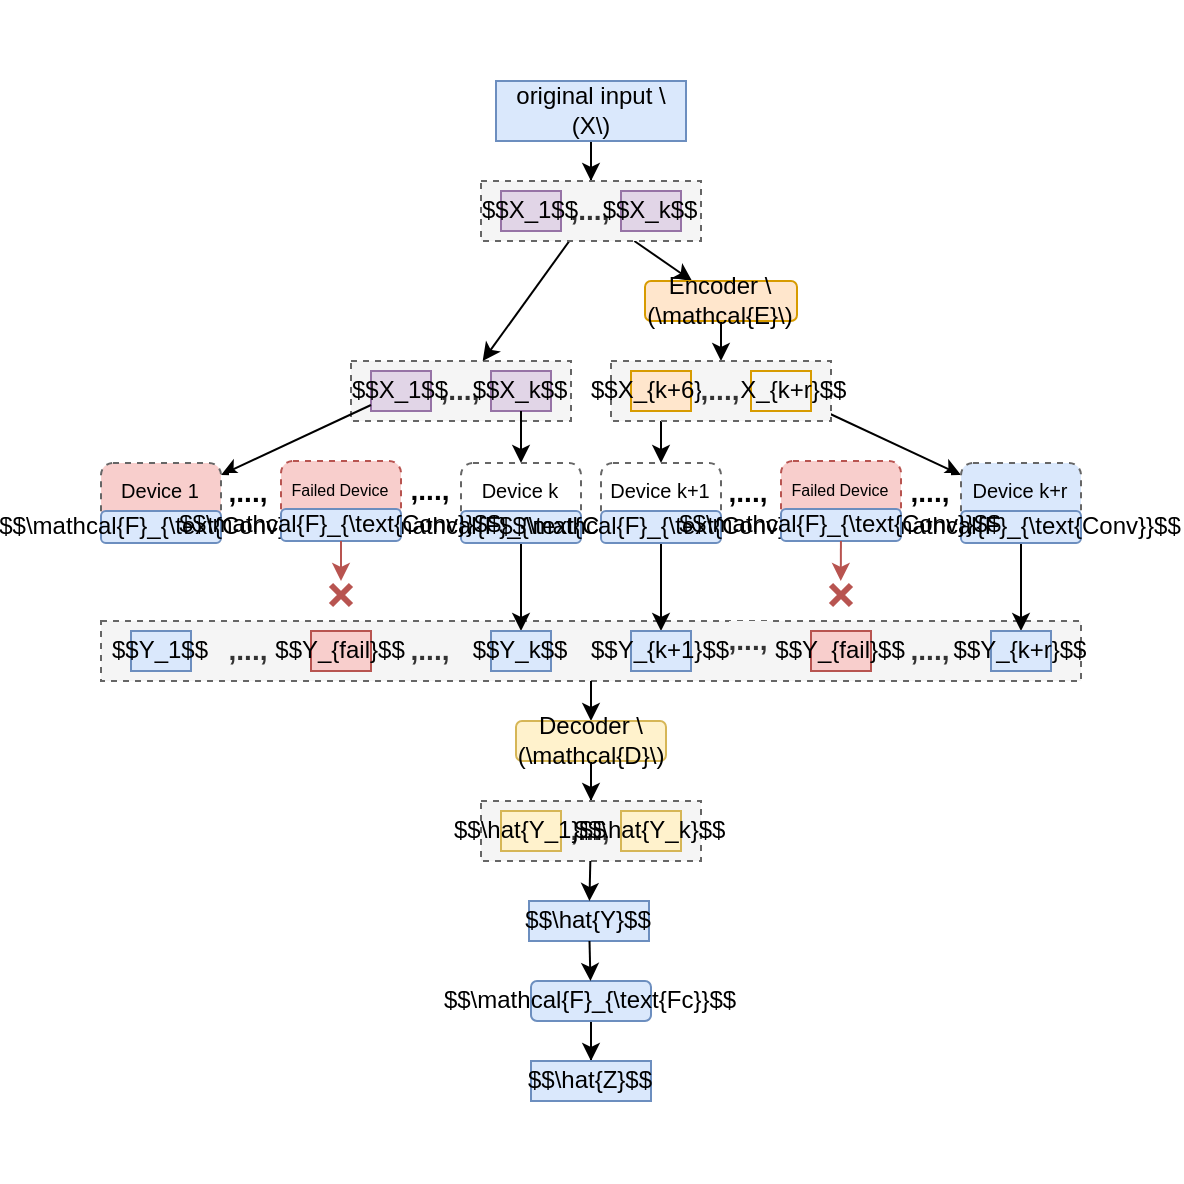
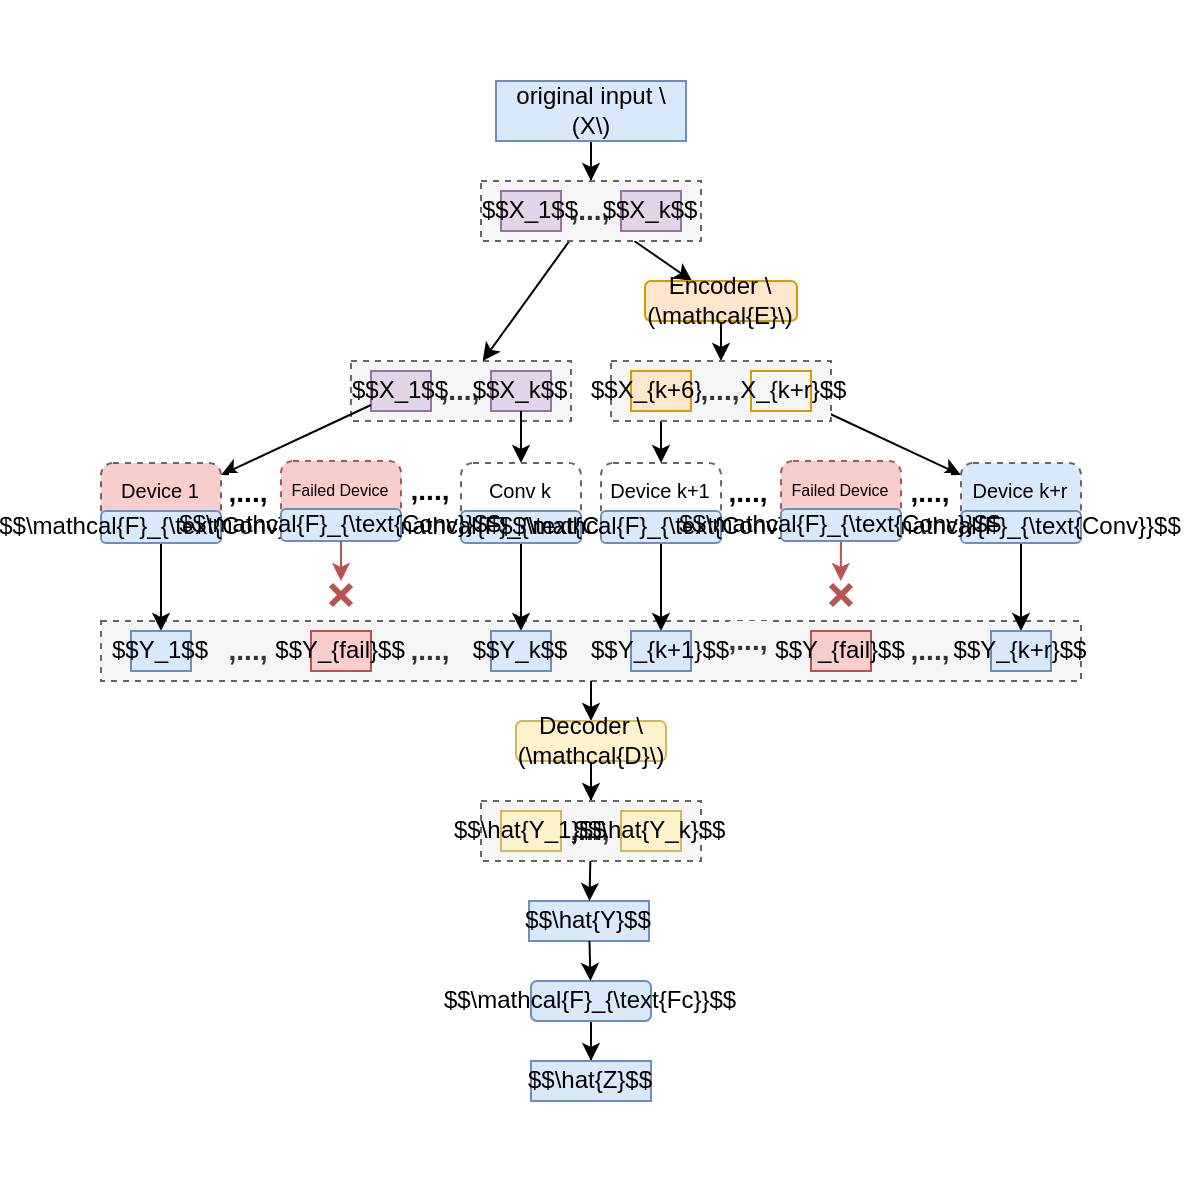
(521, 491) -> (521, 491)
none -> (161, 580)
